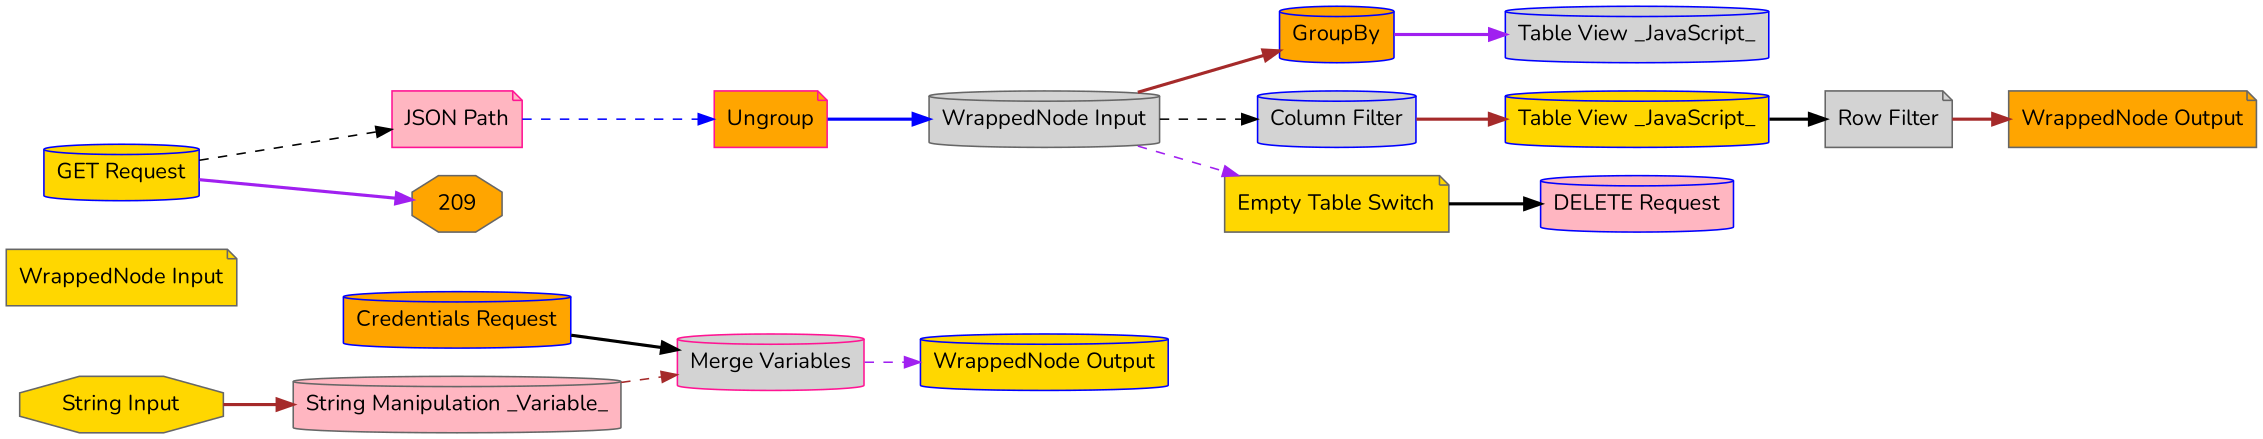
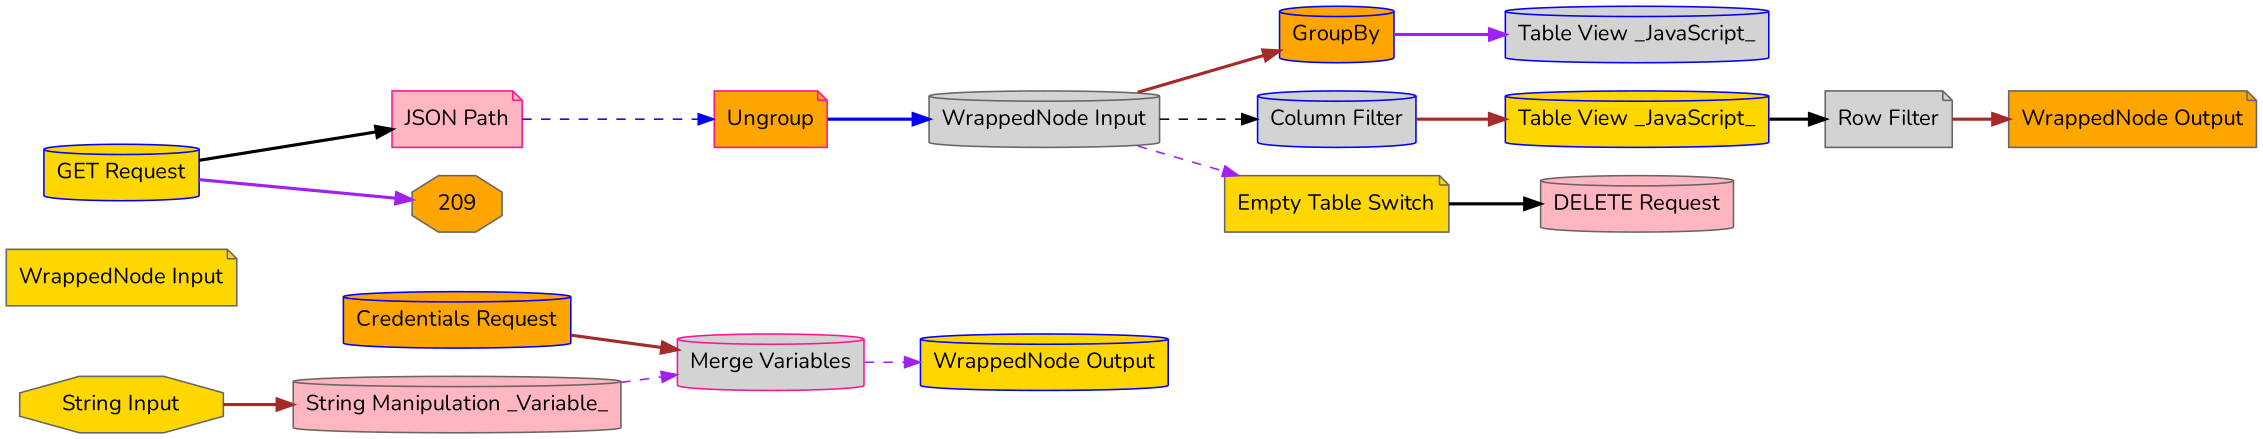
(288, 146) -> (288, 146)
(1637, 204) -> (1637, 204)
(616, 341) -> (616, 341)
(641, 380) -> (641, 380)
